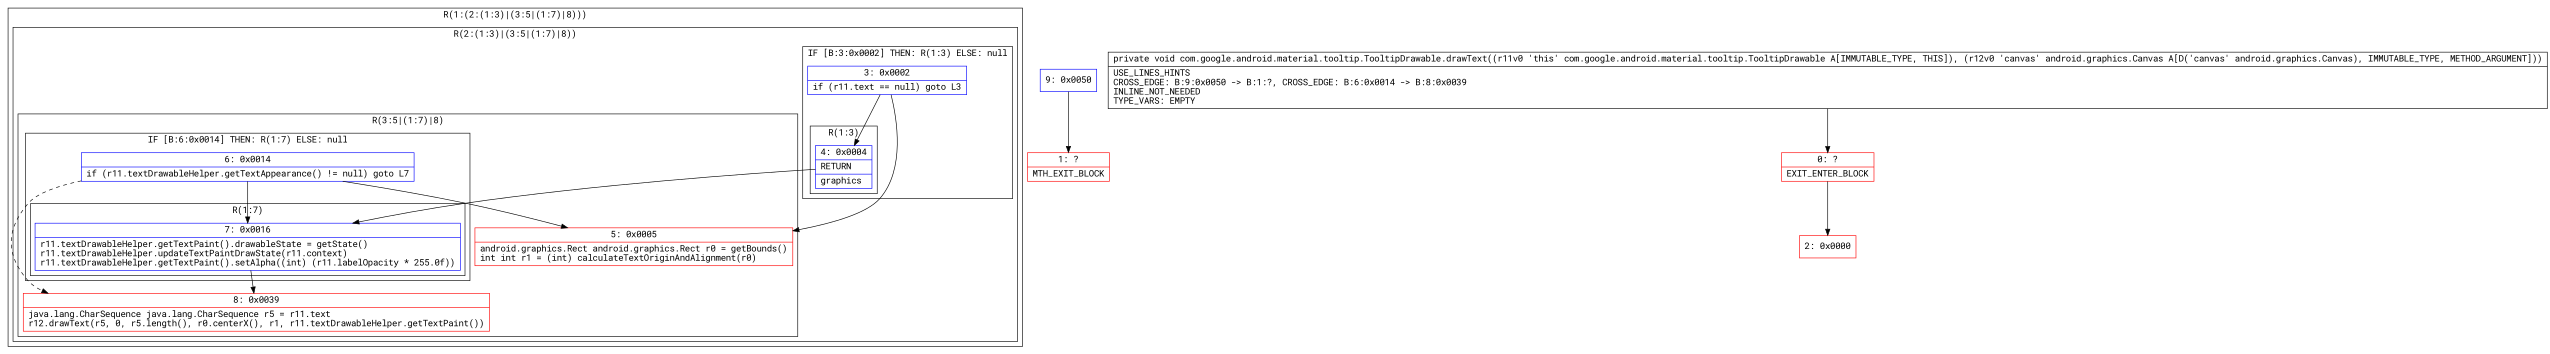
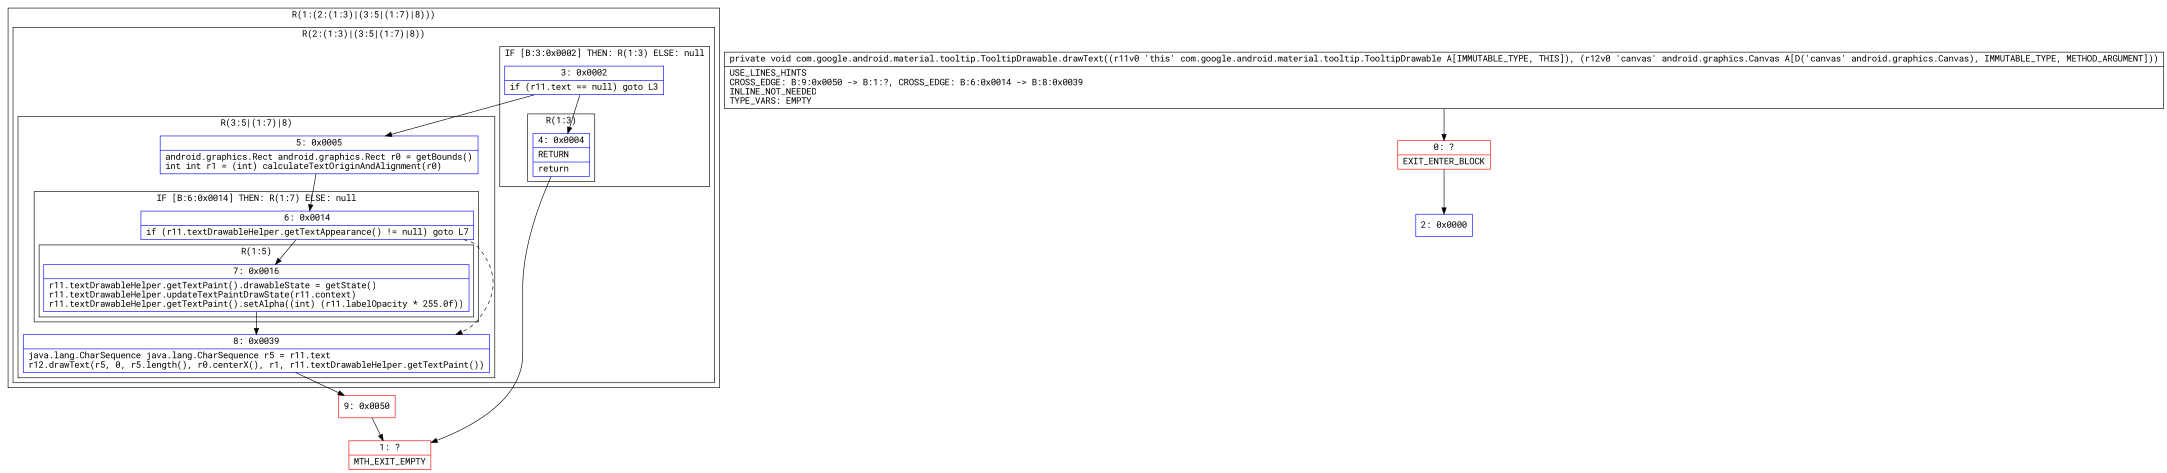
(1068, 80) -> (367, 407)
(1068, 174) -> (390, 462)
(841, 181) -> (553, 169)
(586, 188) -> (523, 328)
(447, 200) -> (314, 188)
(248, 211) -> (256, 252)
(634, 247) -> (319, 155)
(1828, 247) -> (1444, 225)
(256, 312) -> (256, 354)
none -> (317, 383)
